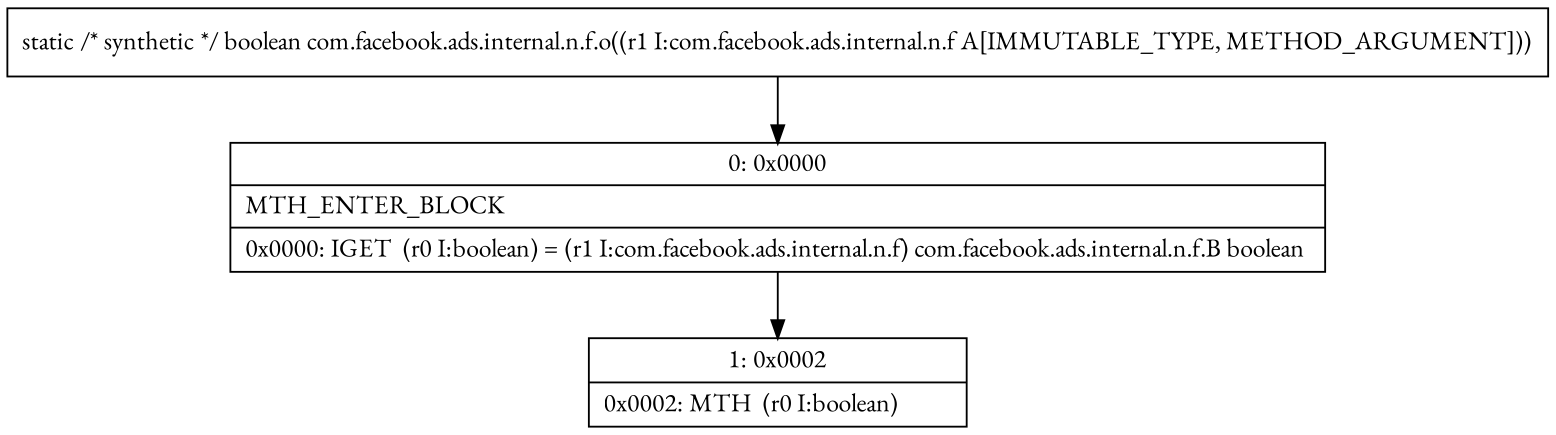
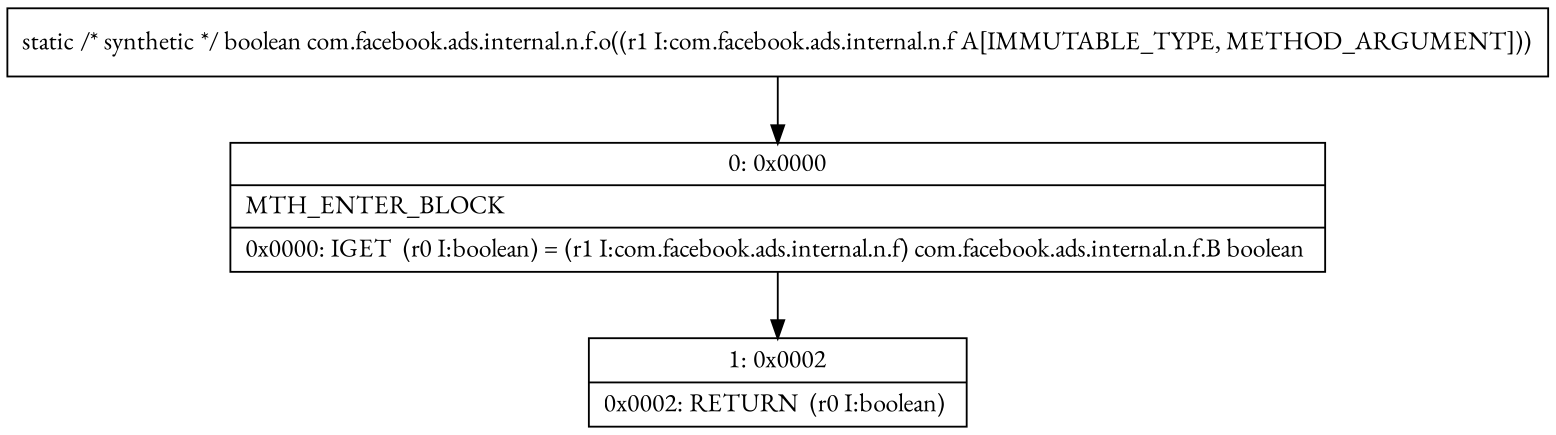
(754, 404) -> (778, 404)
